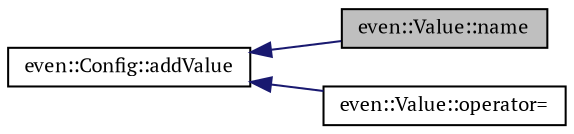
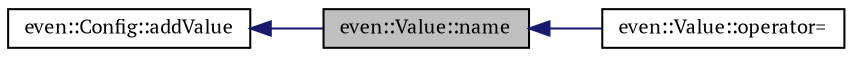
(297, 88) -> (576, 28)
